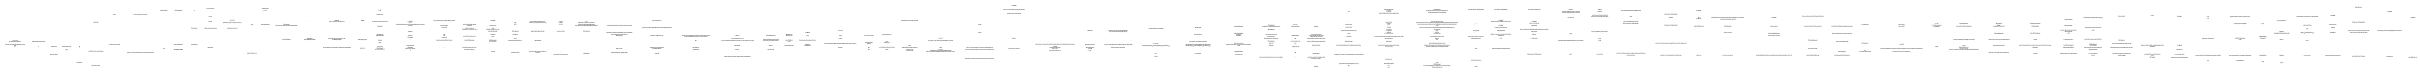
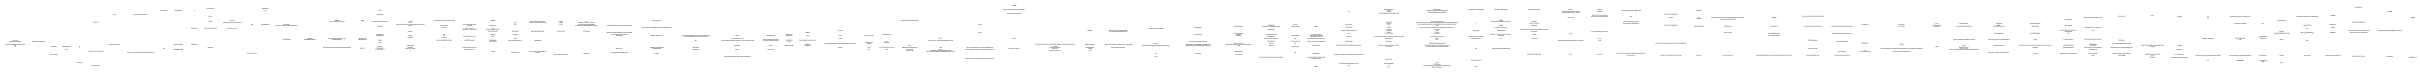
none -> (362, 39)
none -> (2263, 61)
